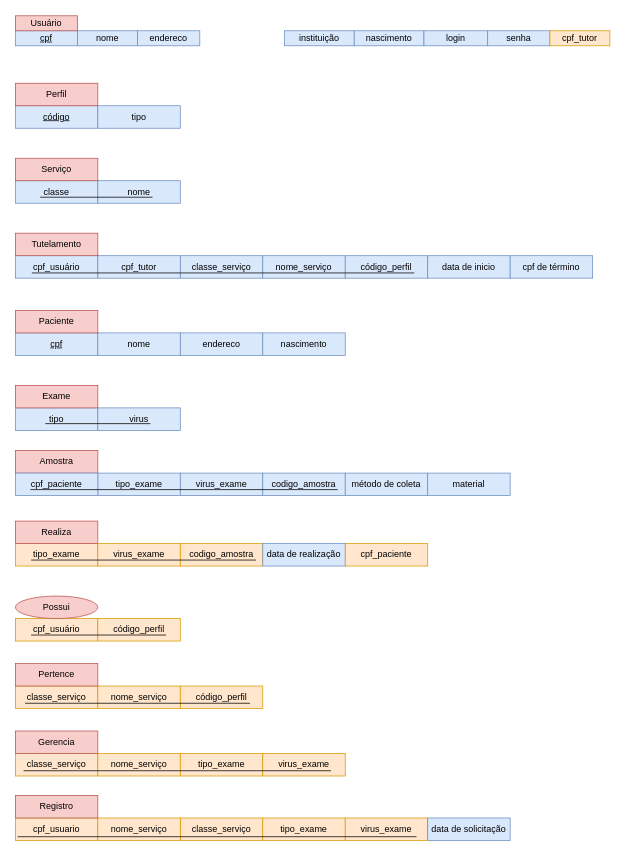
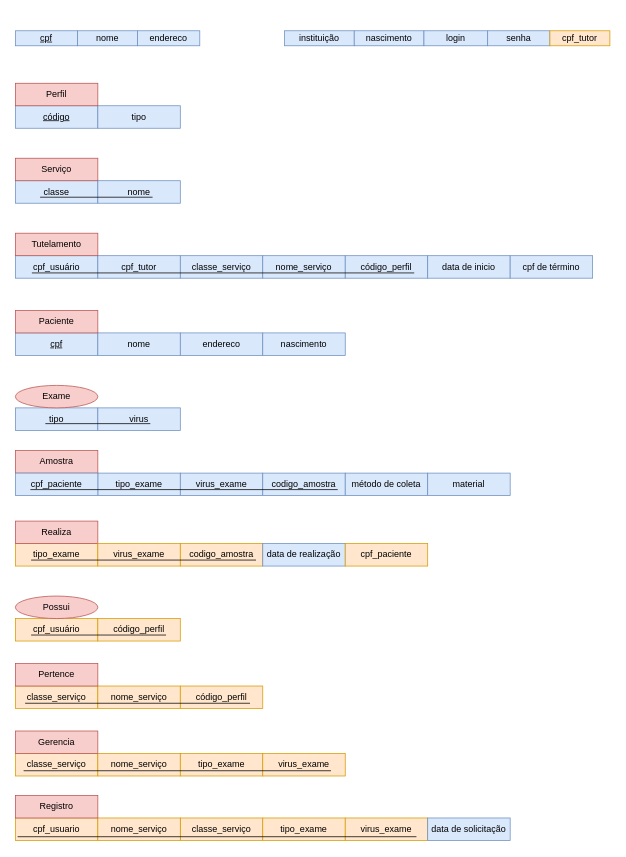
(47, 23) -> none
(57, 396) -> (57, 396)
